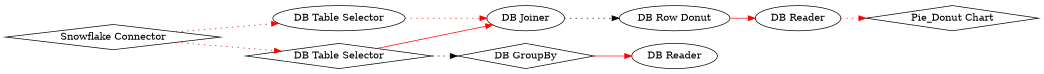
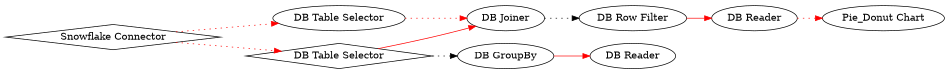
(675, 18) -> (633, 18)
(952, 18) -> (883, 18)
(526, 56) -> (506, 56)
